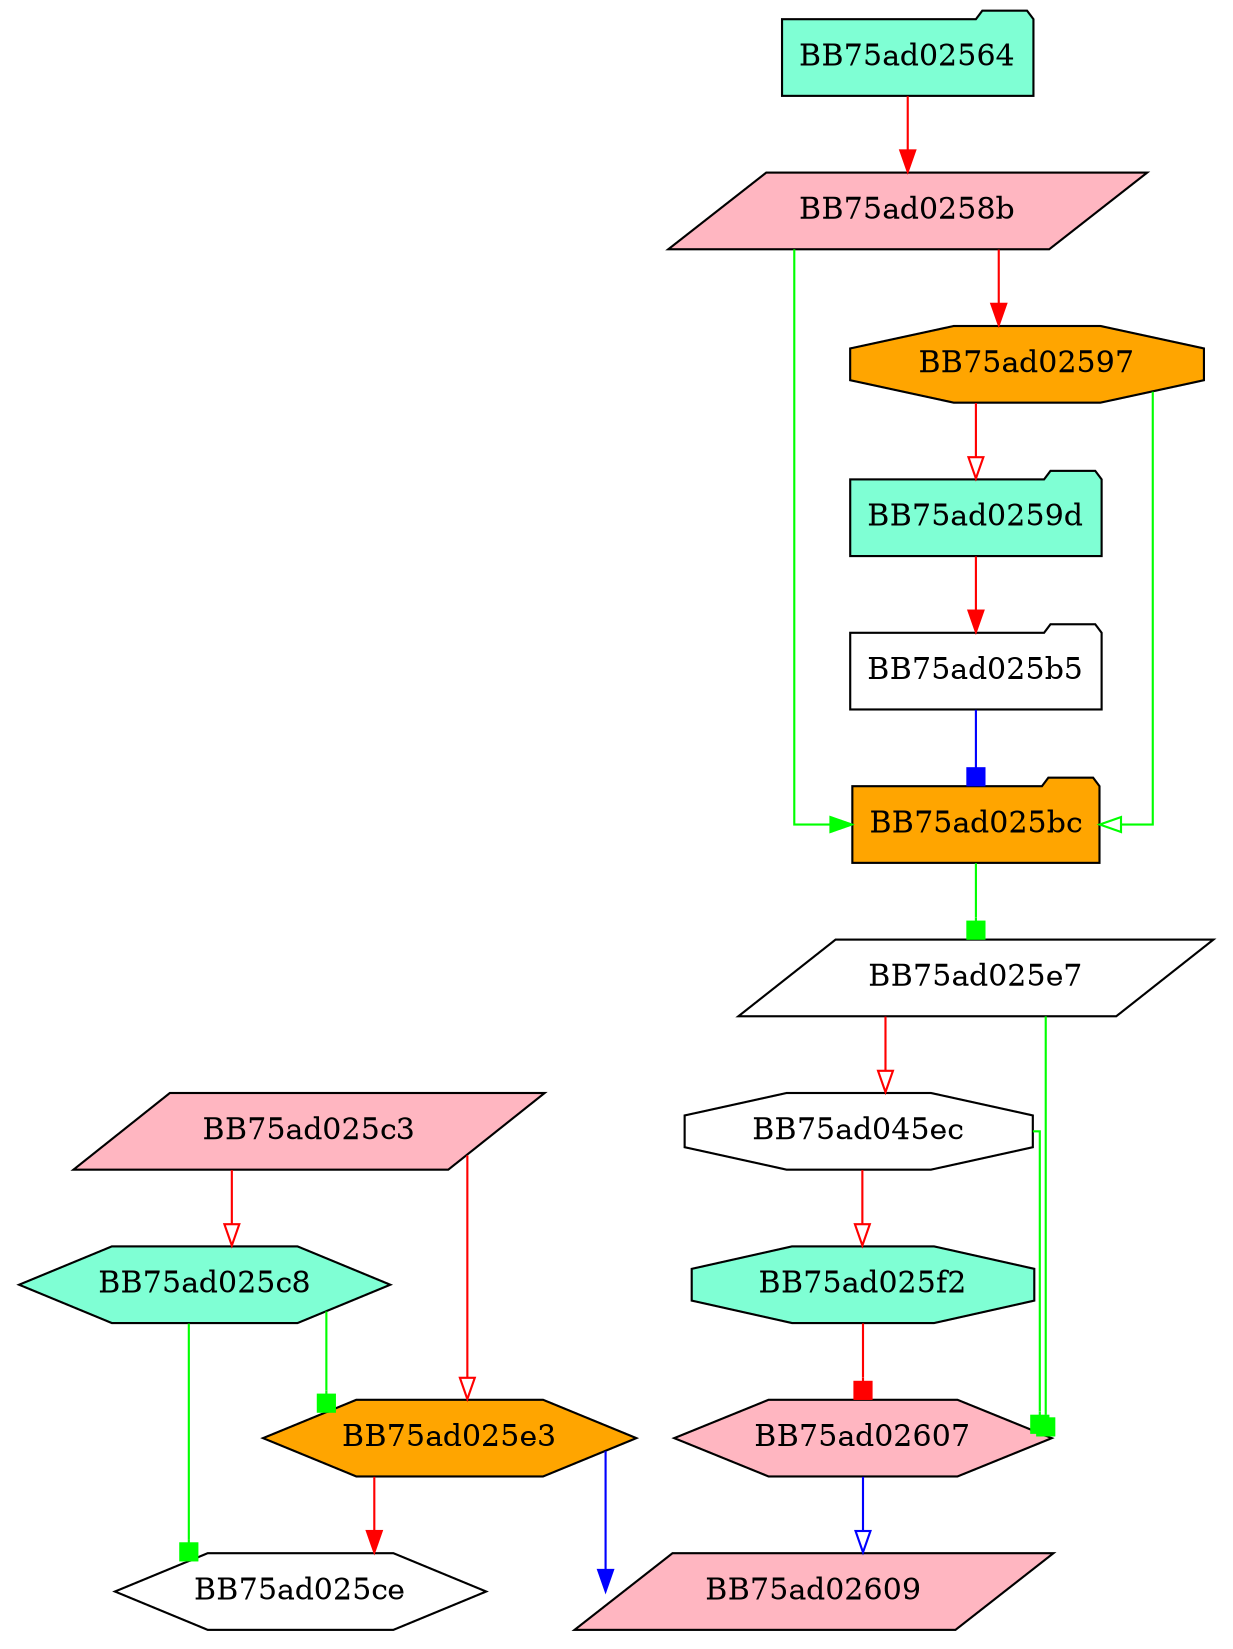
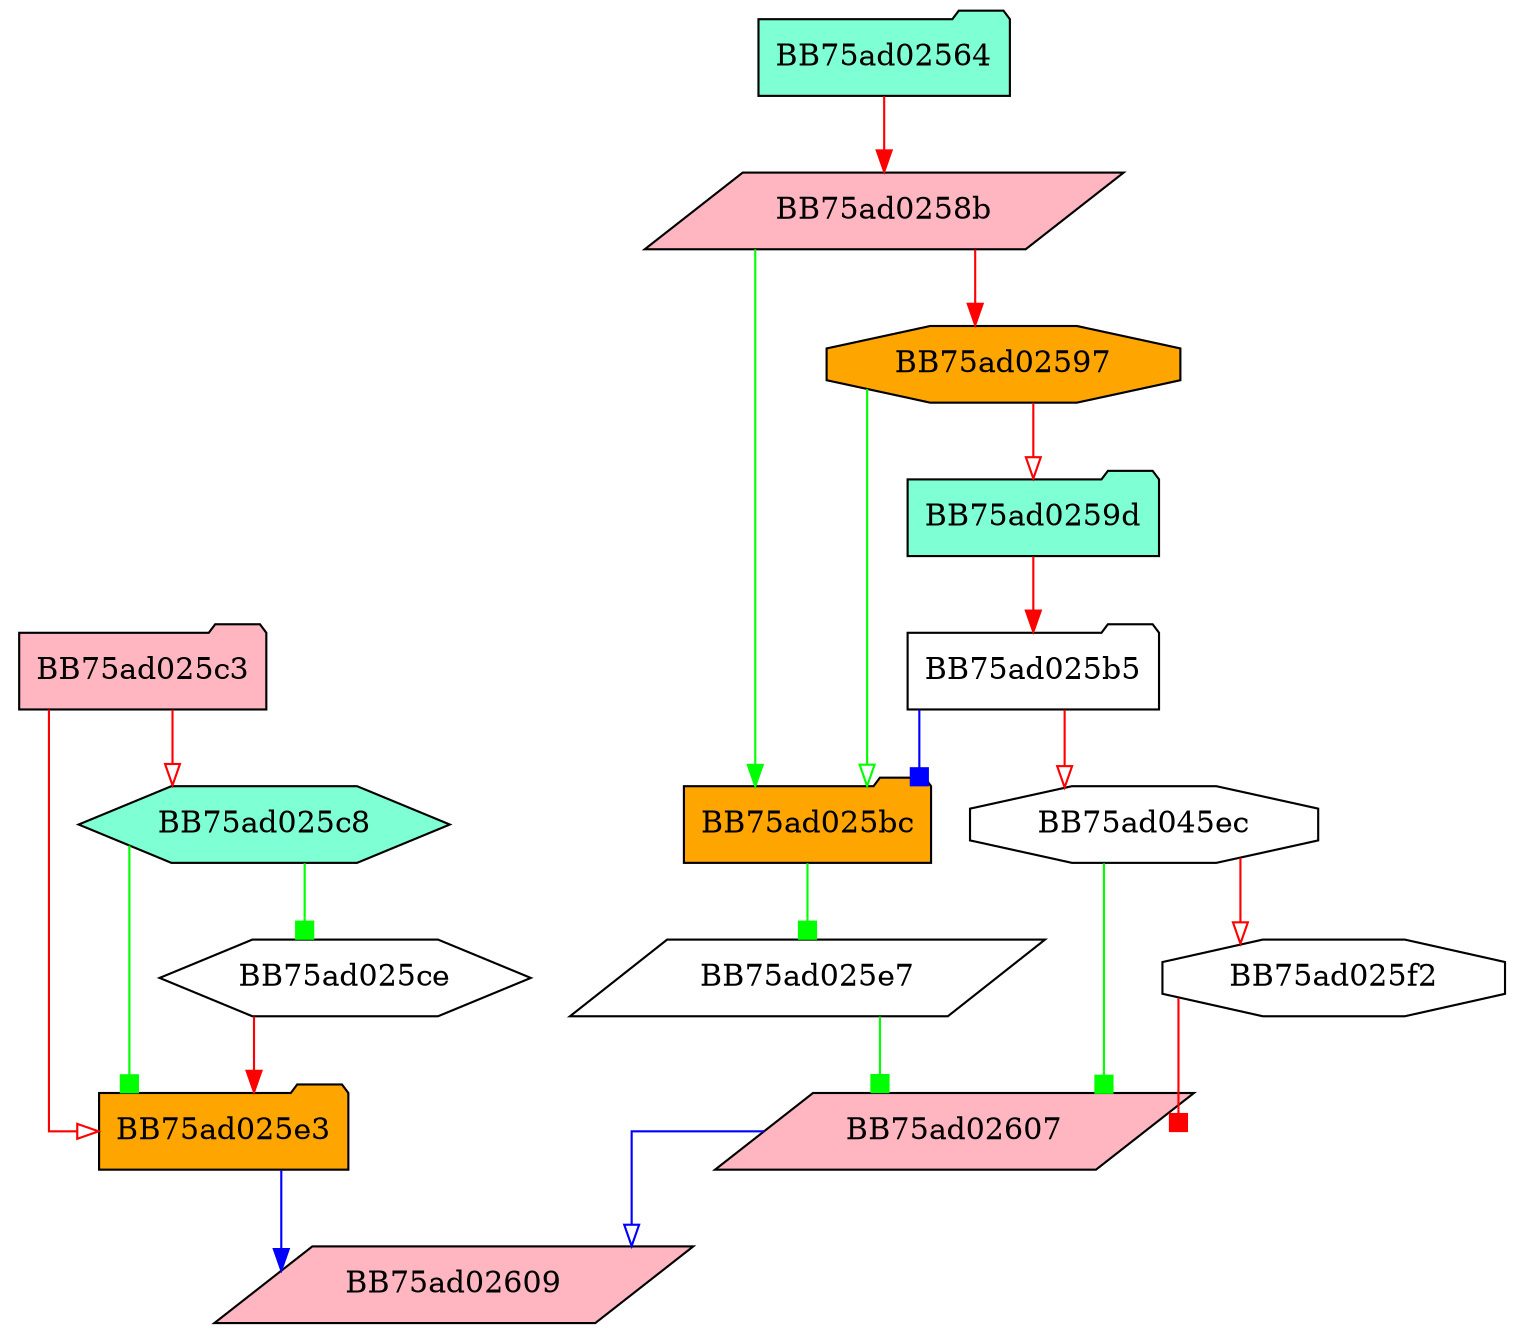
(885, 1044) -> (1065, 738)
(309, 1131) -> (143, 671)
(863, 1285) -> (1334, 978)
(450, 1438) -> (224, 1131)
(863, 1438) -> (954, 1131)
(374, 1504) -> (254, 1044)
